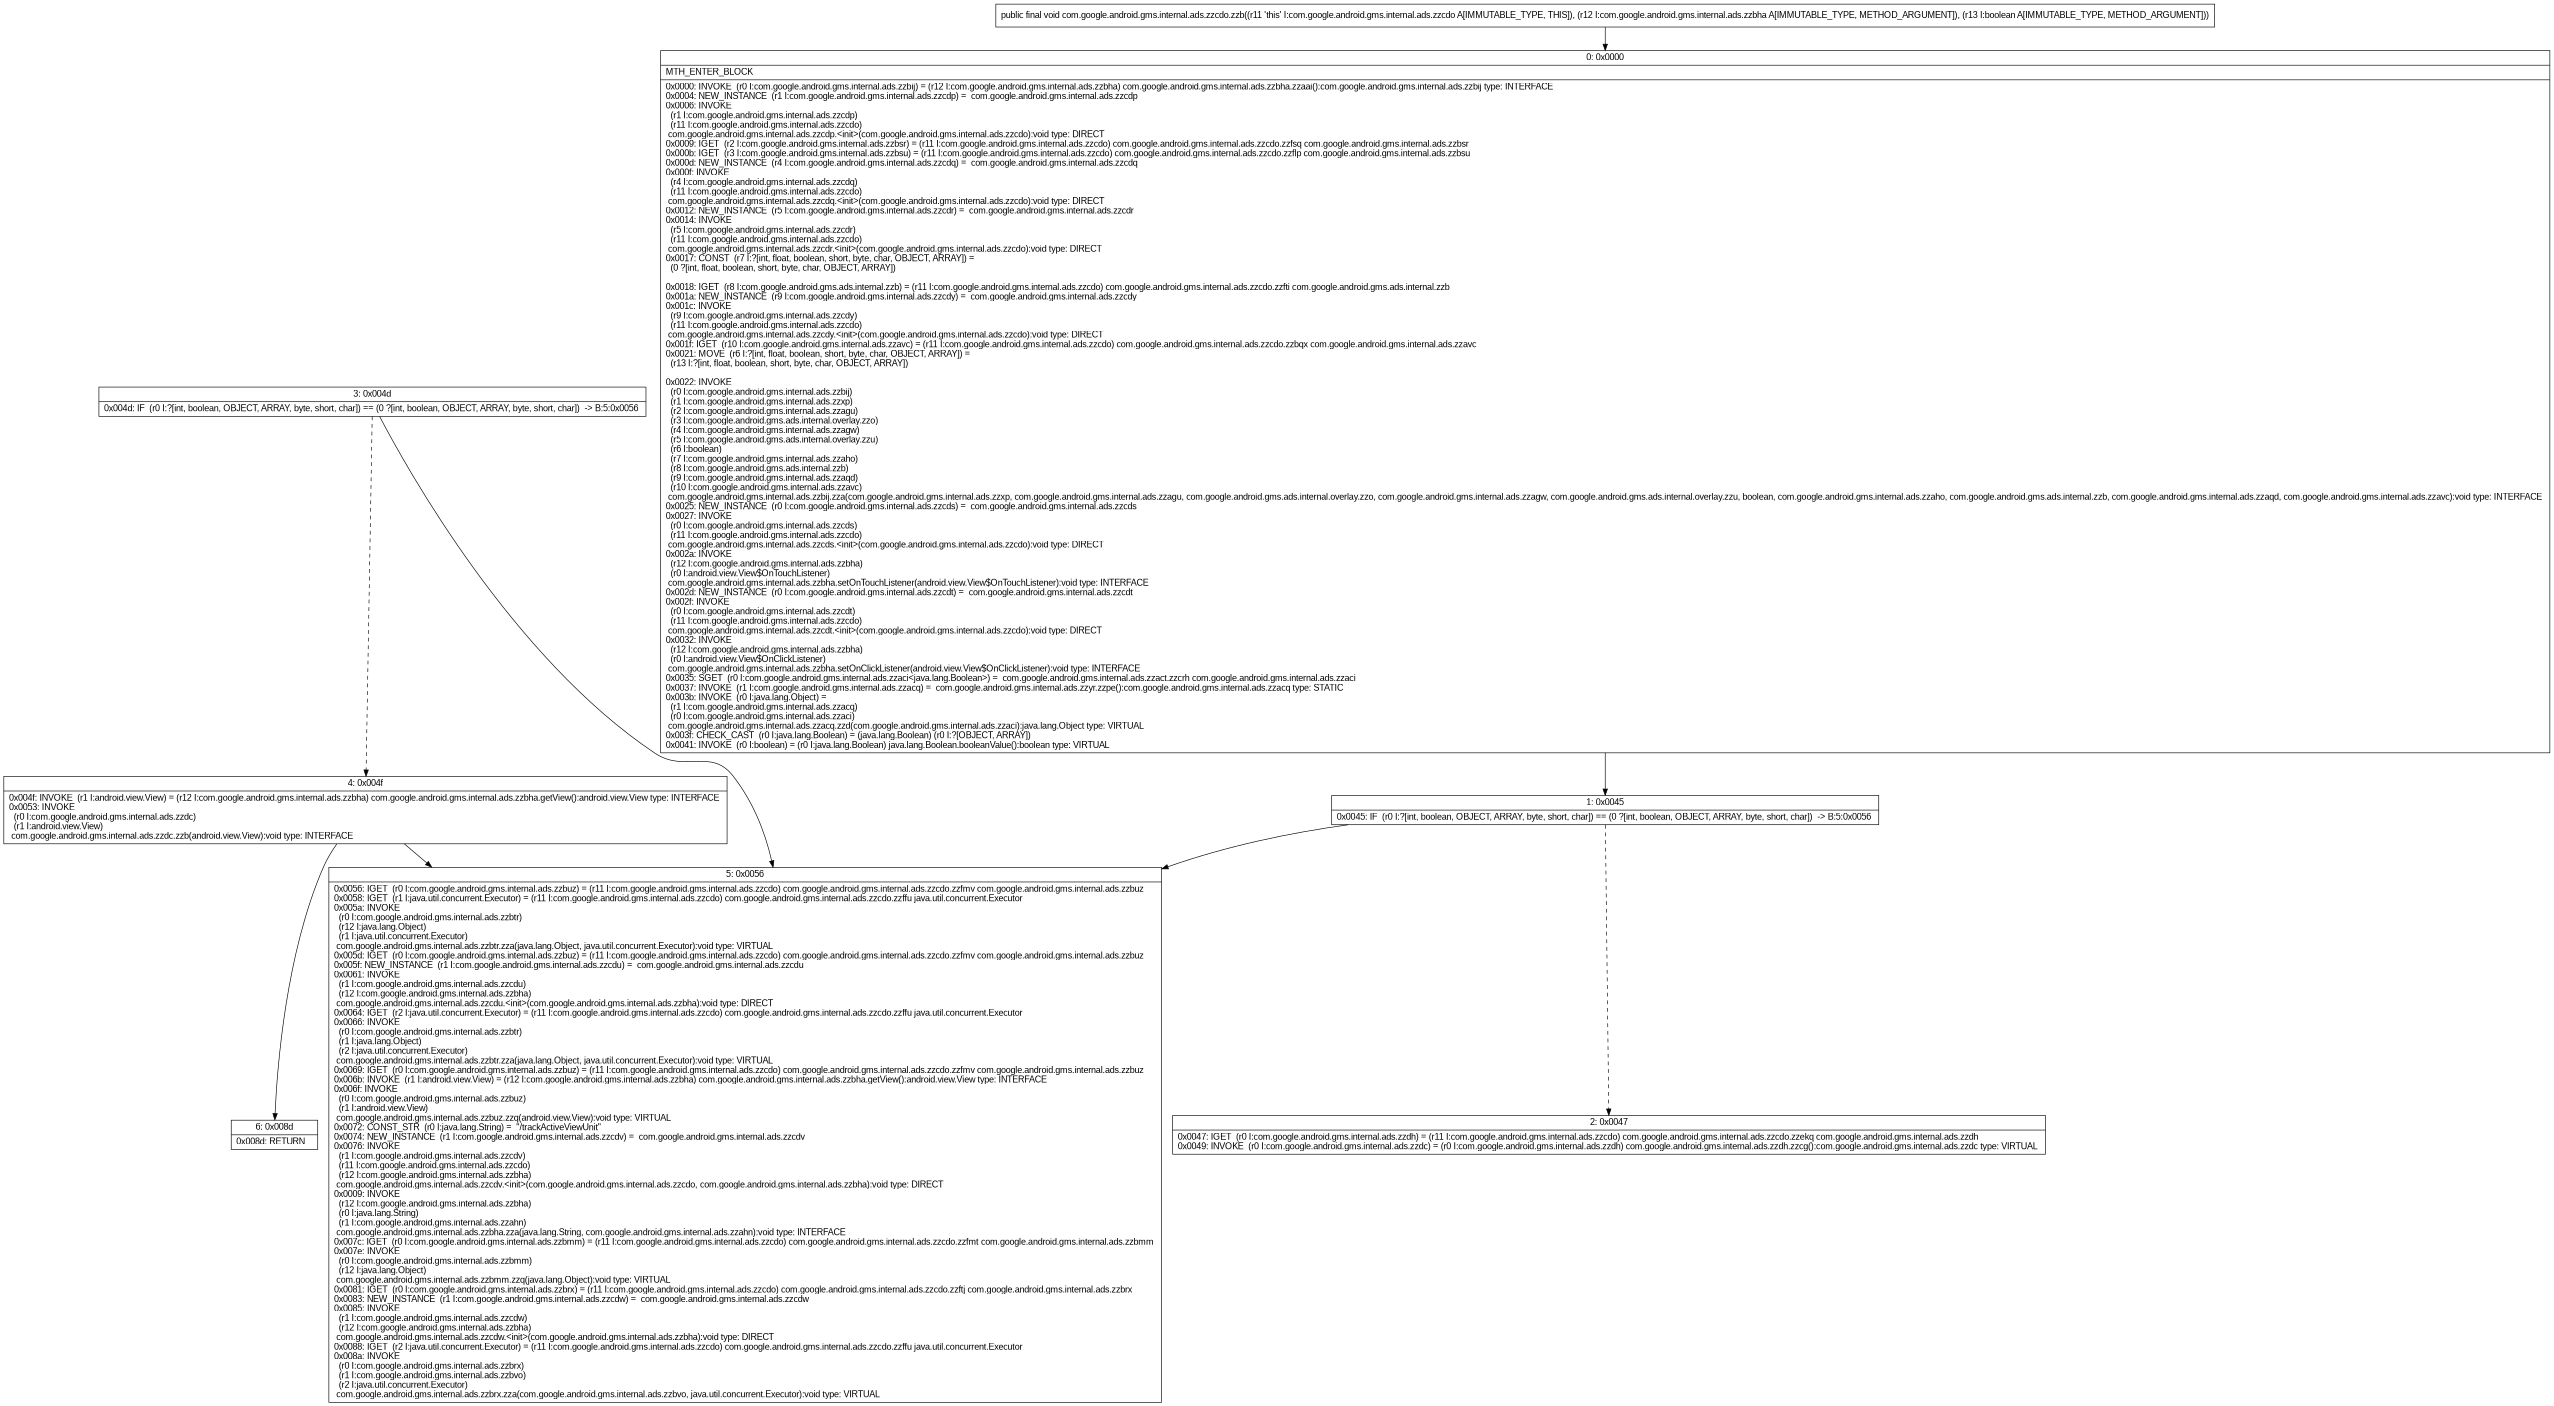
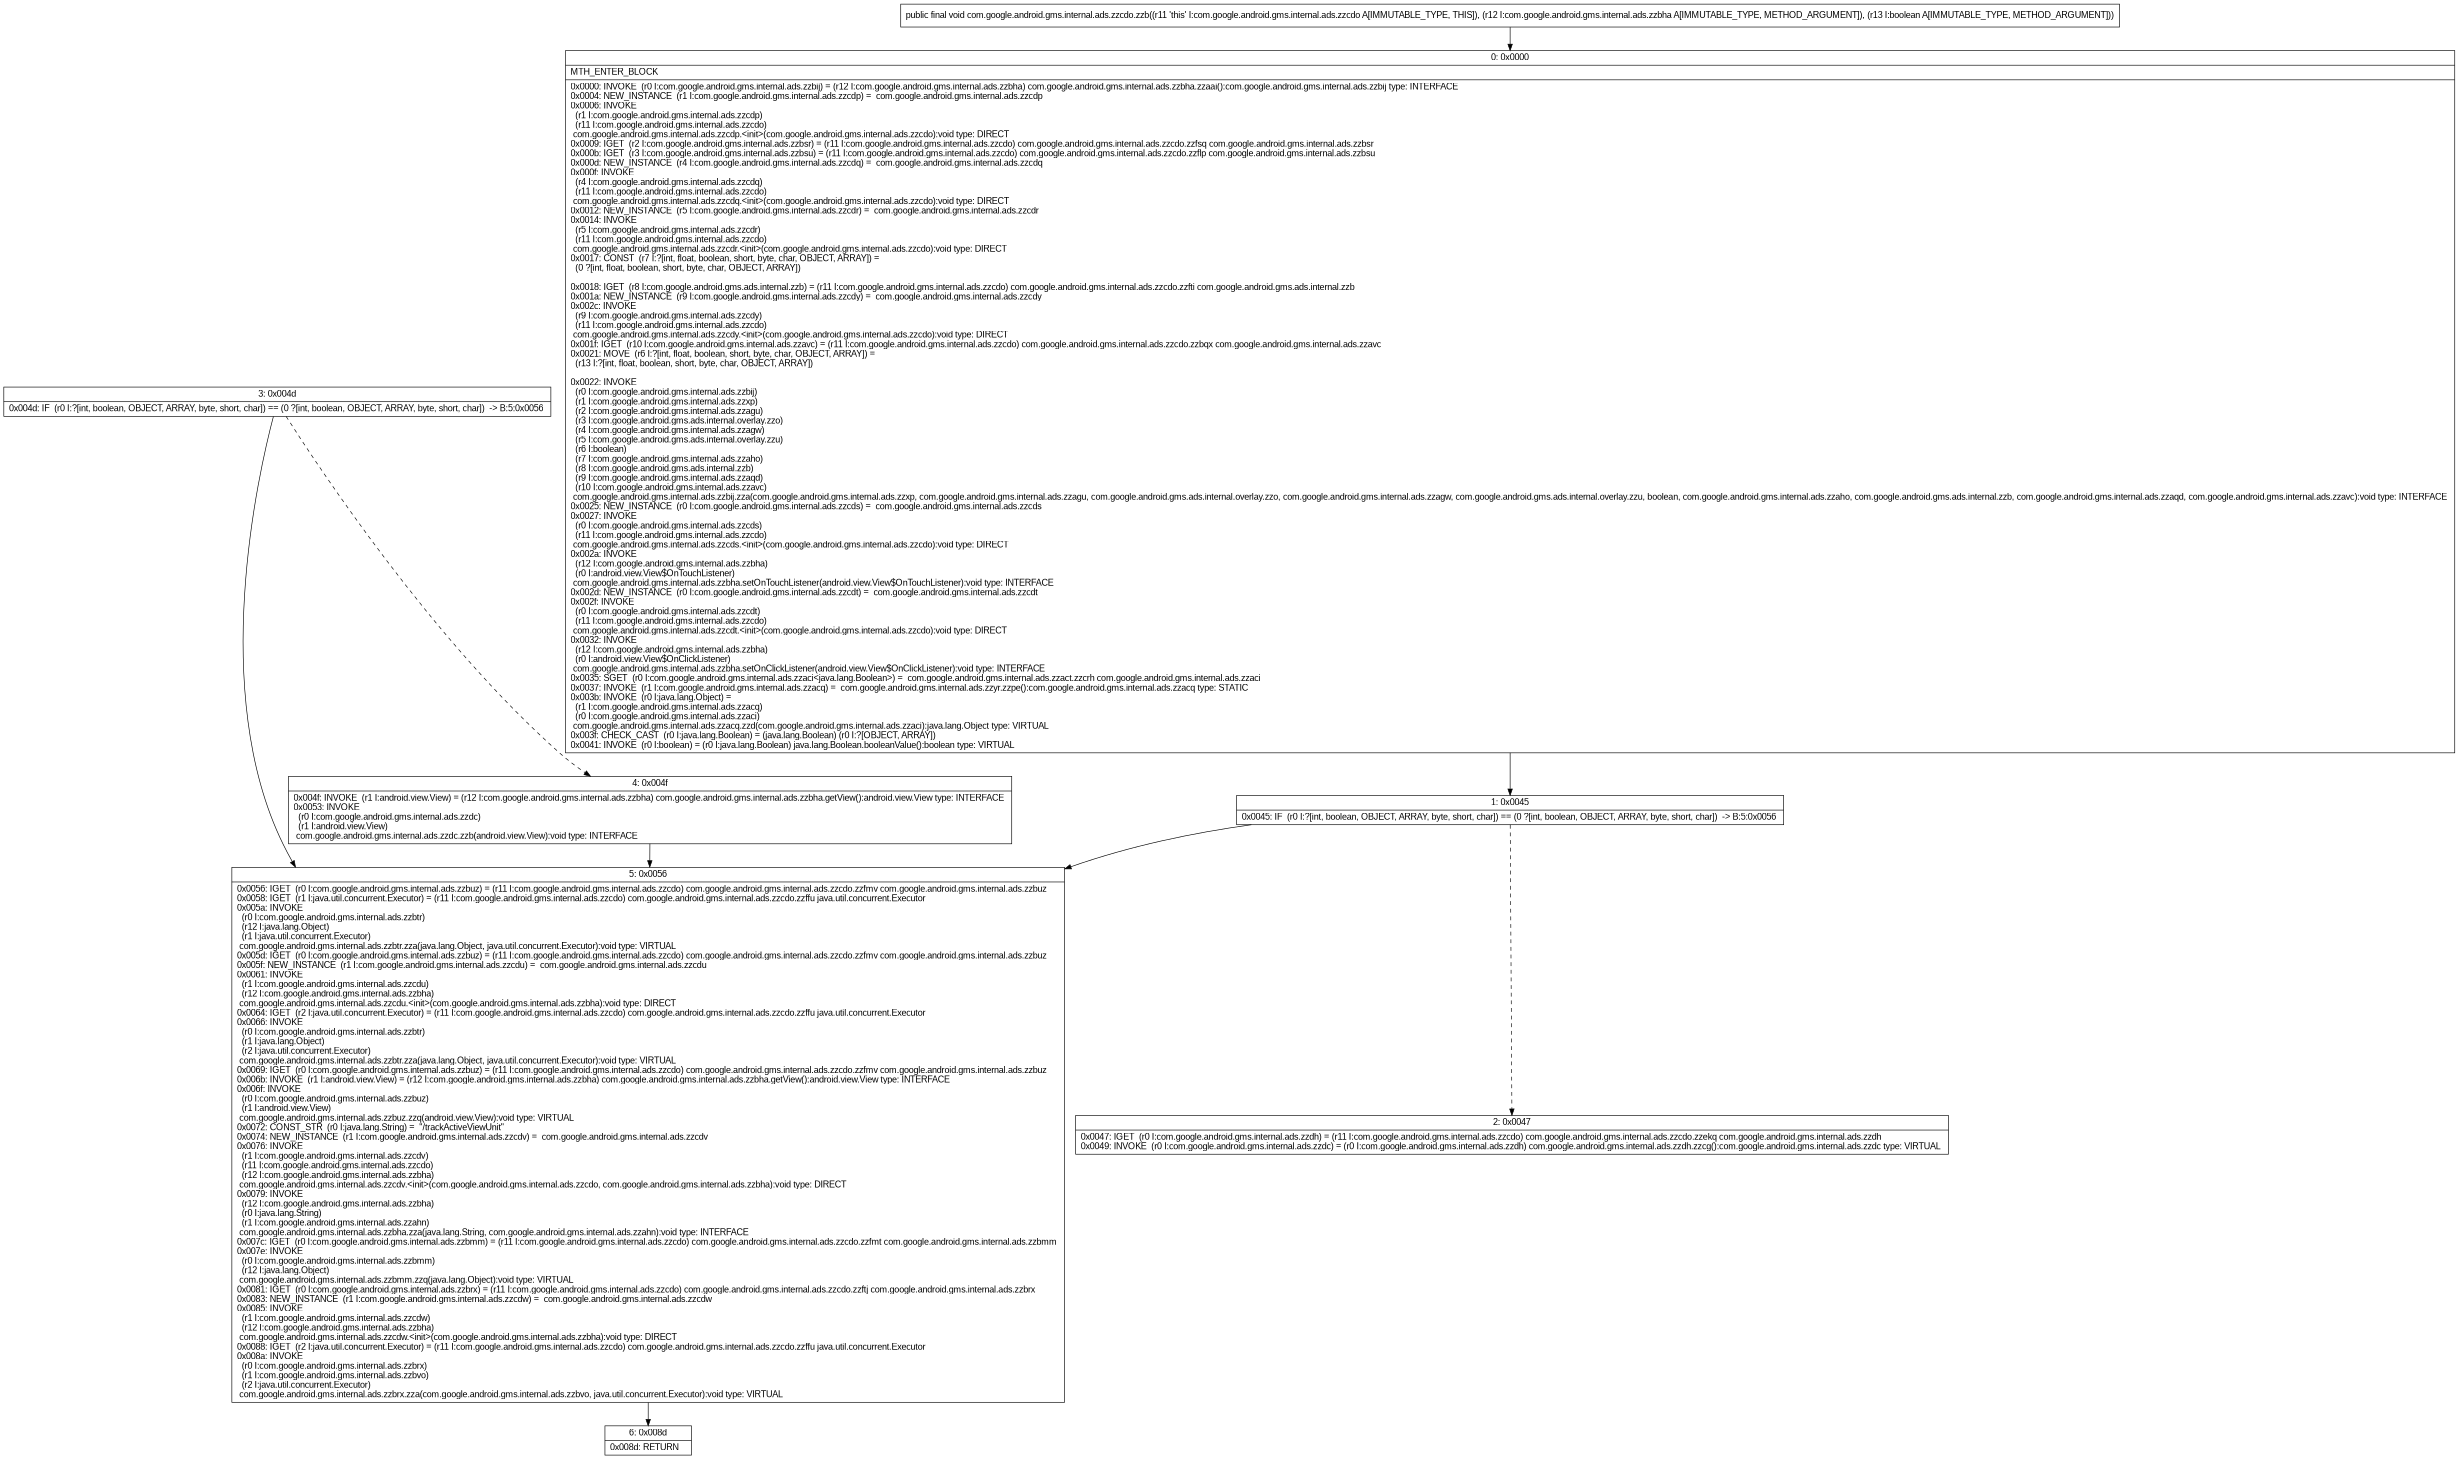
(701, 306) -> (606, 306)
(291, 975) -> (648, 1411)
(370, 1194) -> (273, 1194)
